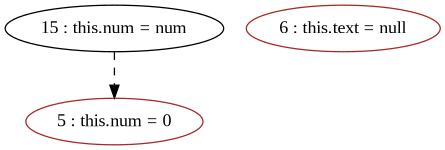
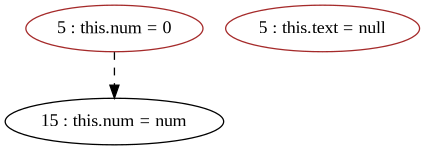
(343, 28) -> (323, 28)
(114, 69) -> (114, 69)
